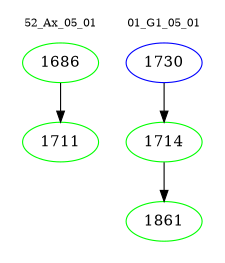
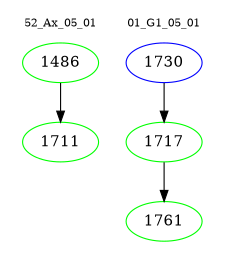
(61, 63) -> (61, 63)
(164, 142) -> (164, 142)
(164, 221) -> (164, 221)
